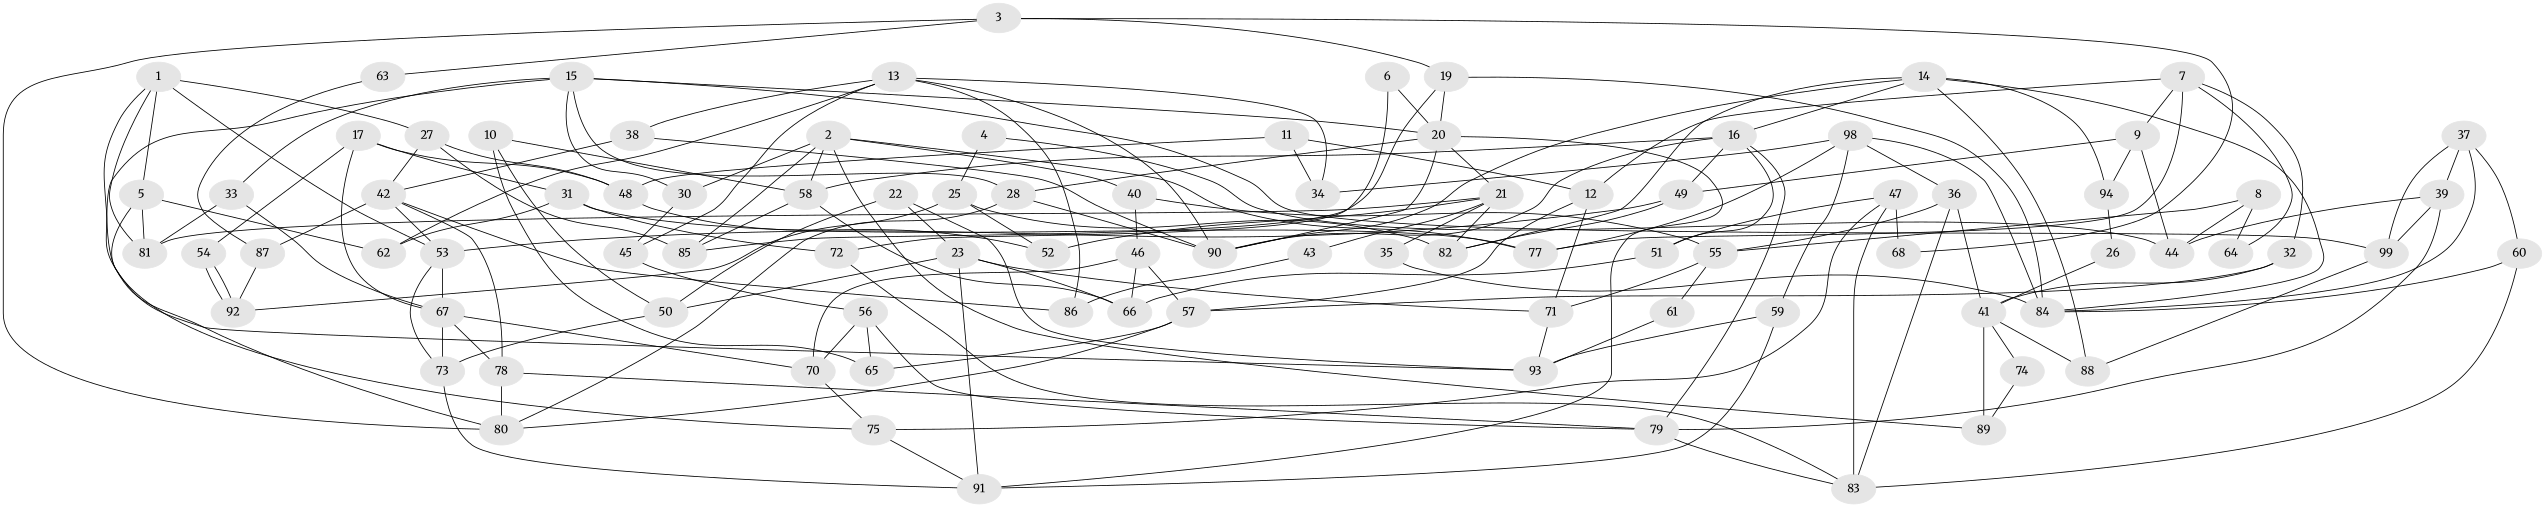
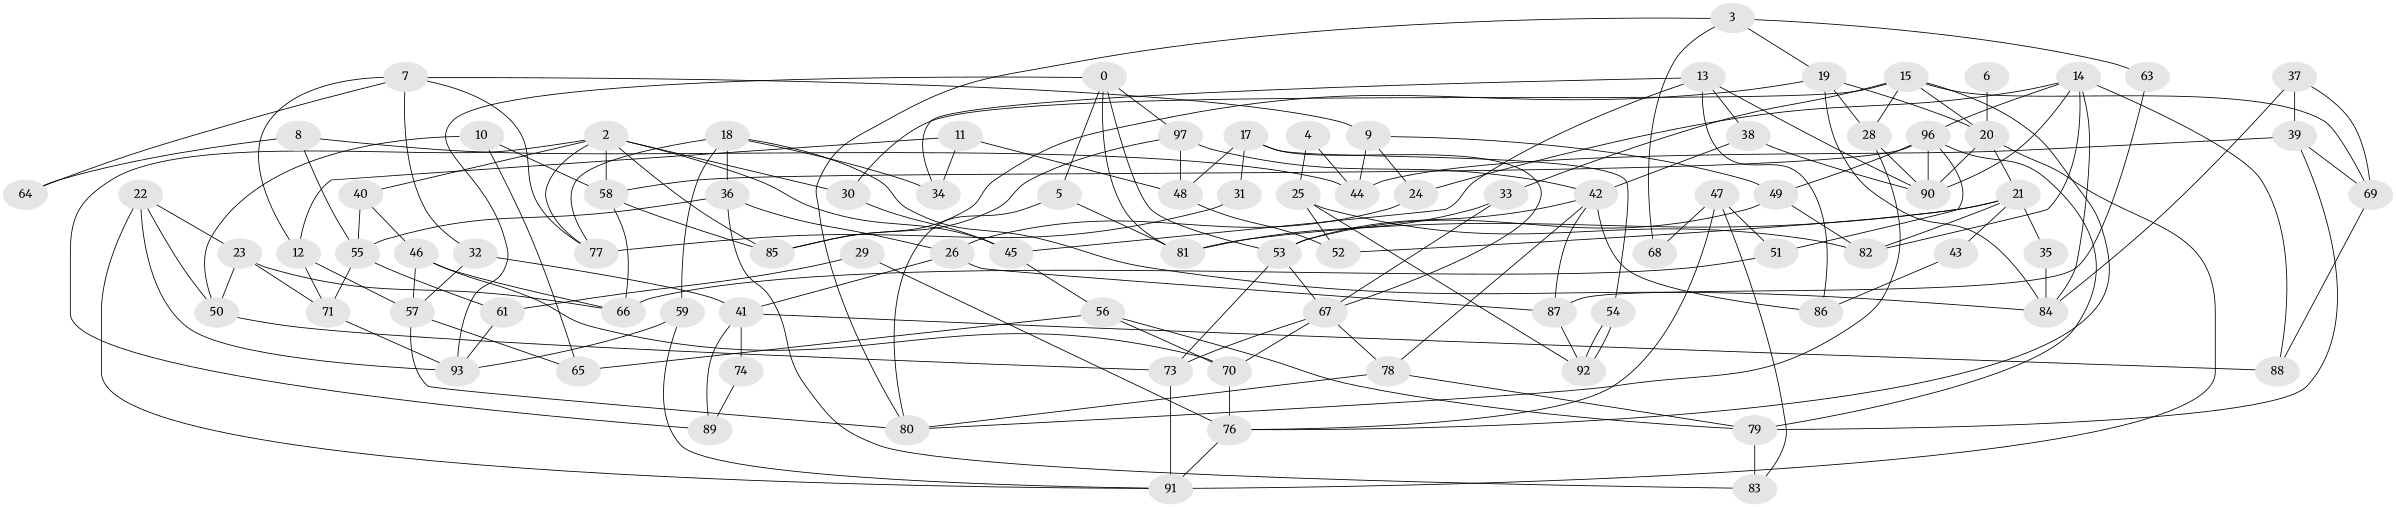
(159, 77) -> (1104, 77)
(427, 136) -> (1180, 136)
(1734, 136) -> (1928, 136)
(1850, 136) -> (727, 136)
(1226, 164) -> (1843, 101)
(2106, 195) -> (1416, 195)
none -> (807, 205)
(384, 254) -> none
(837, 254) -> none
none -> (862, 254)
(1969, 254) -> (838, 228)
(2386, 254) -> (2371, 195)
(2520, 254) -> none
none -> (1236, 289)
(968, 366) -> (531, 468)
(874, 430) -> (1230, 430)
